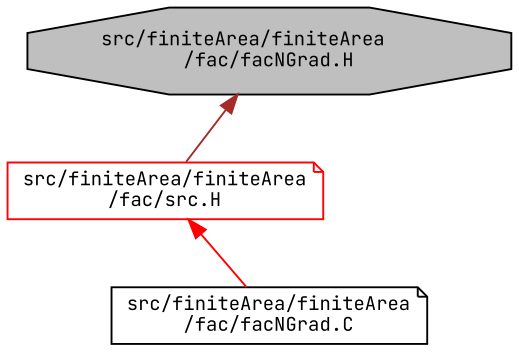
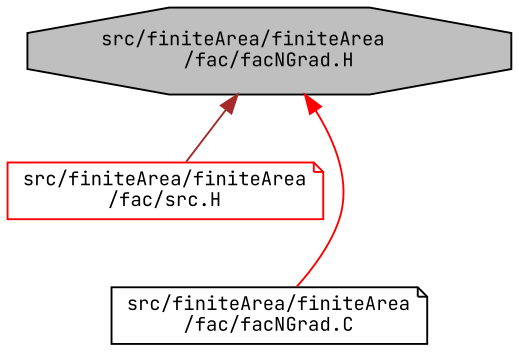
(224, 261) -> (343, 202)
